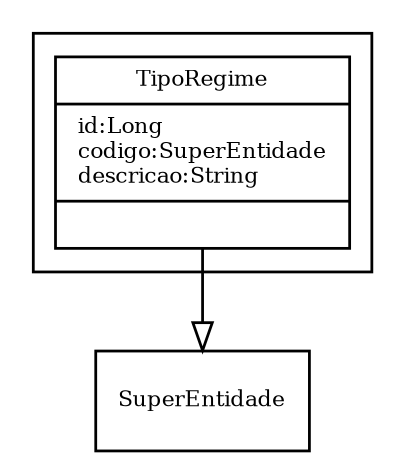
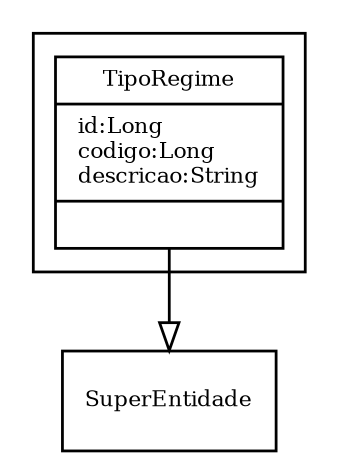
(203, 151) -> (147, 151)
